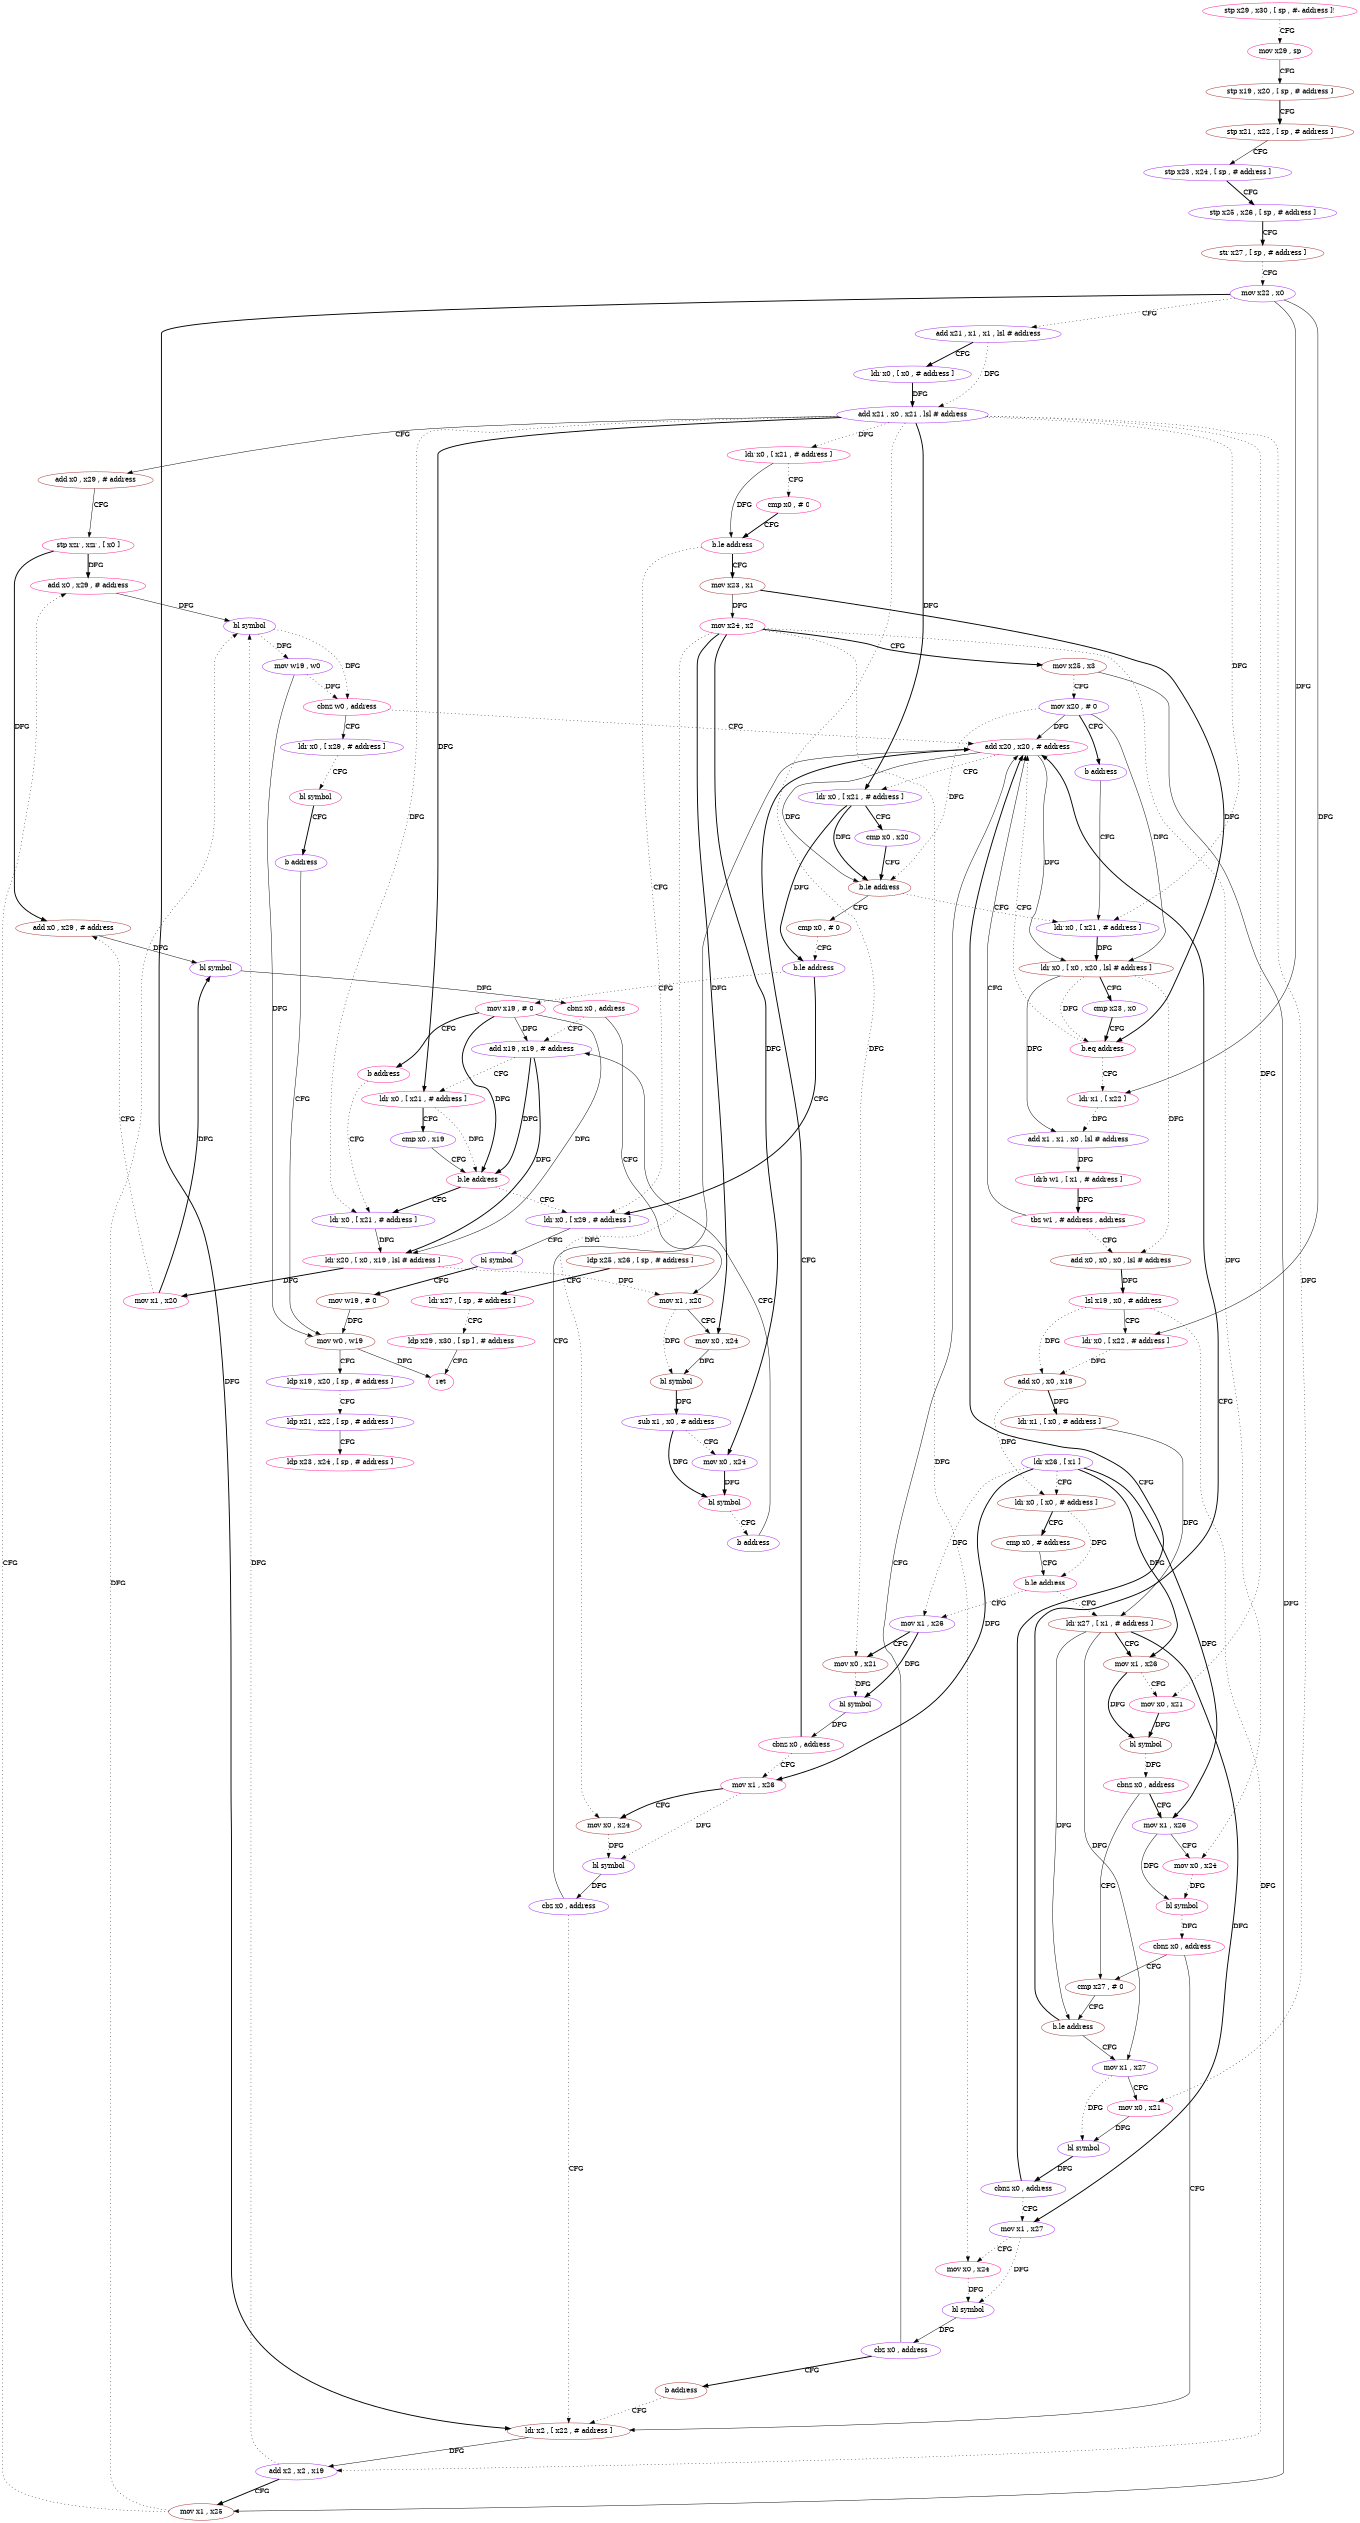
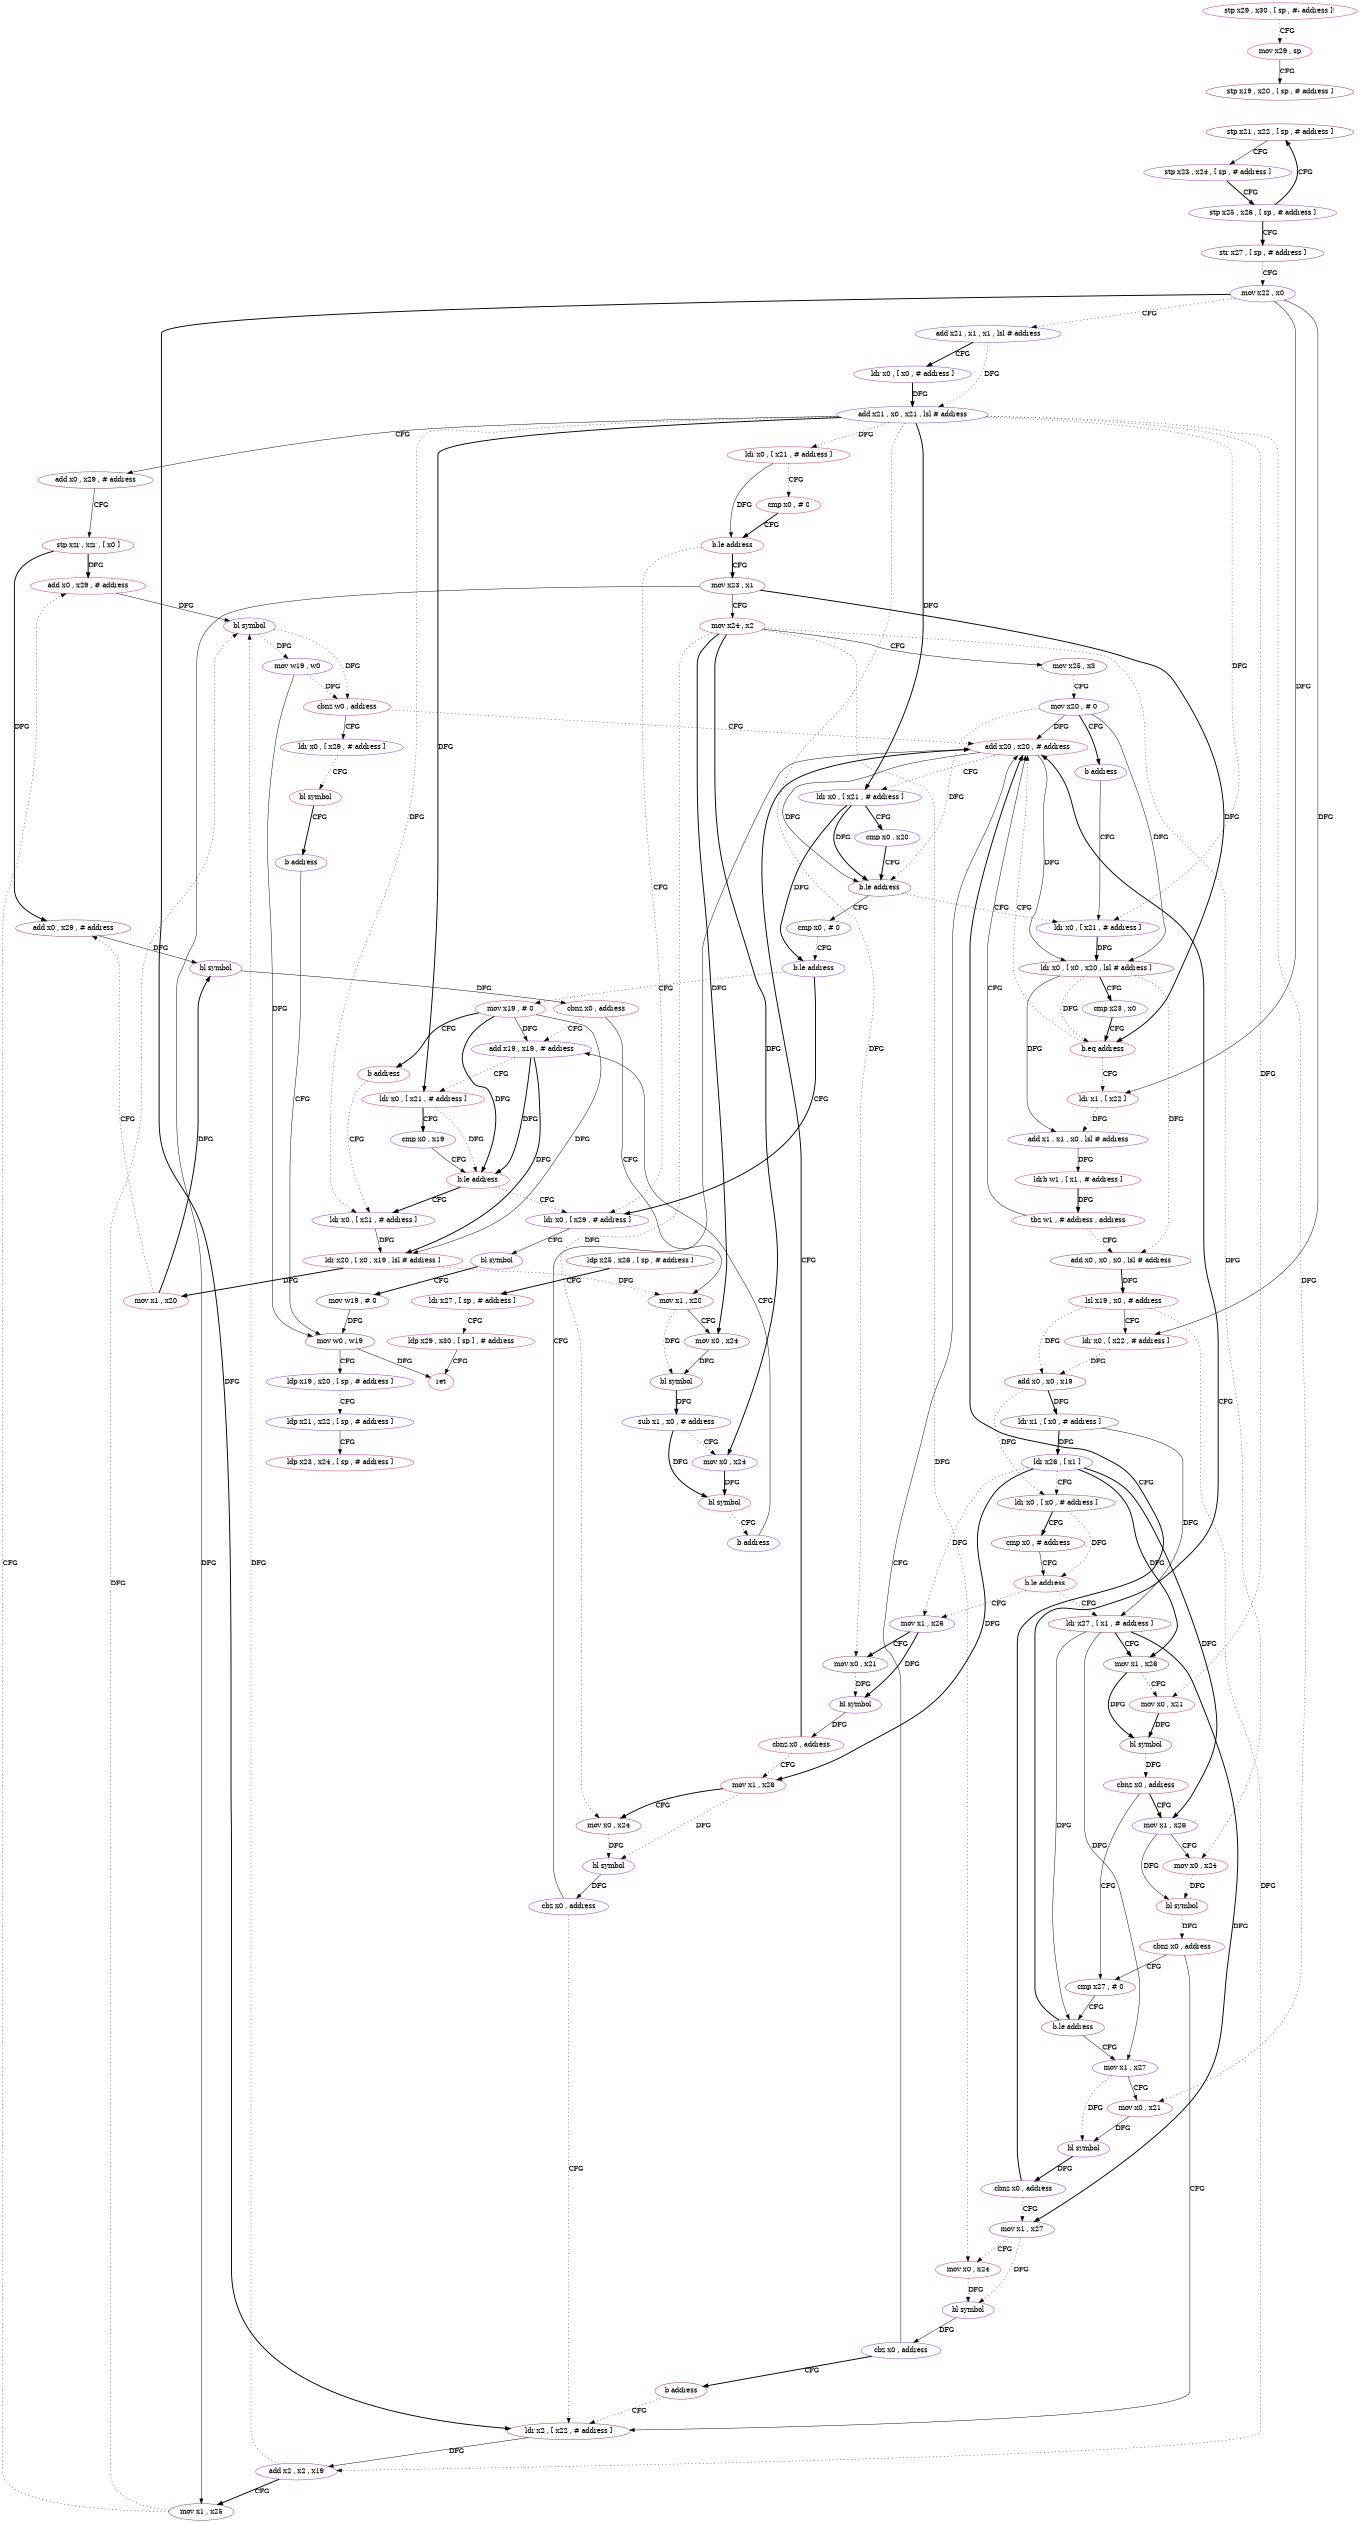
(1280, 110) -> (1297, 178)
(740, 606) -> (740, 606)
(899, 651) -> (899, 651)
none -> (1059, 1440)
(1284, 2057) -> (201, 1310)
